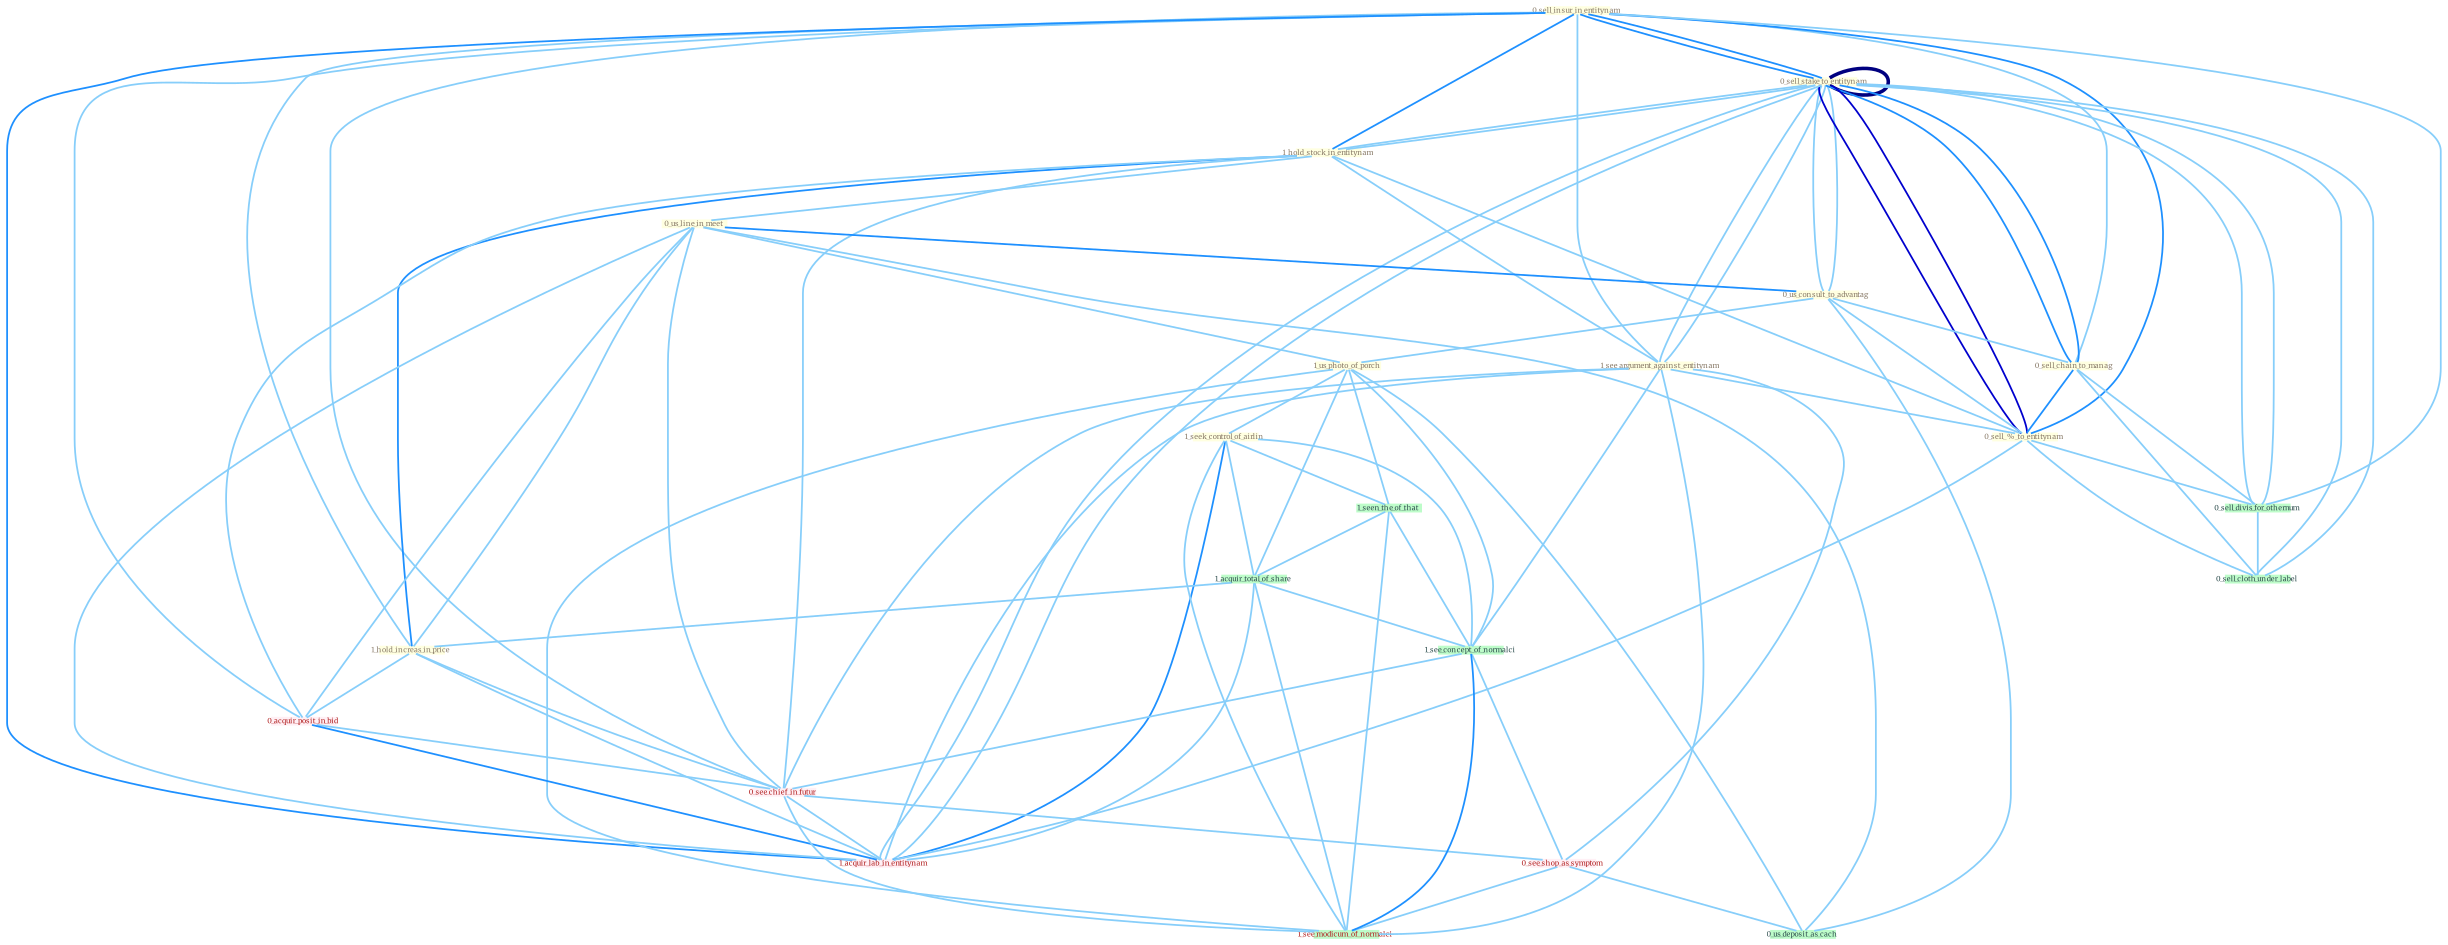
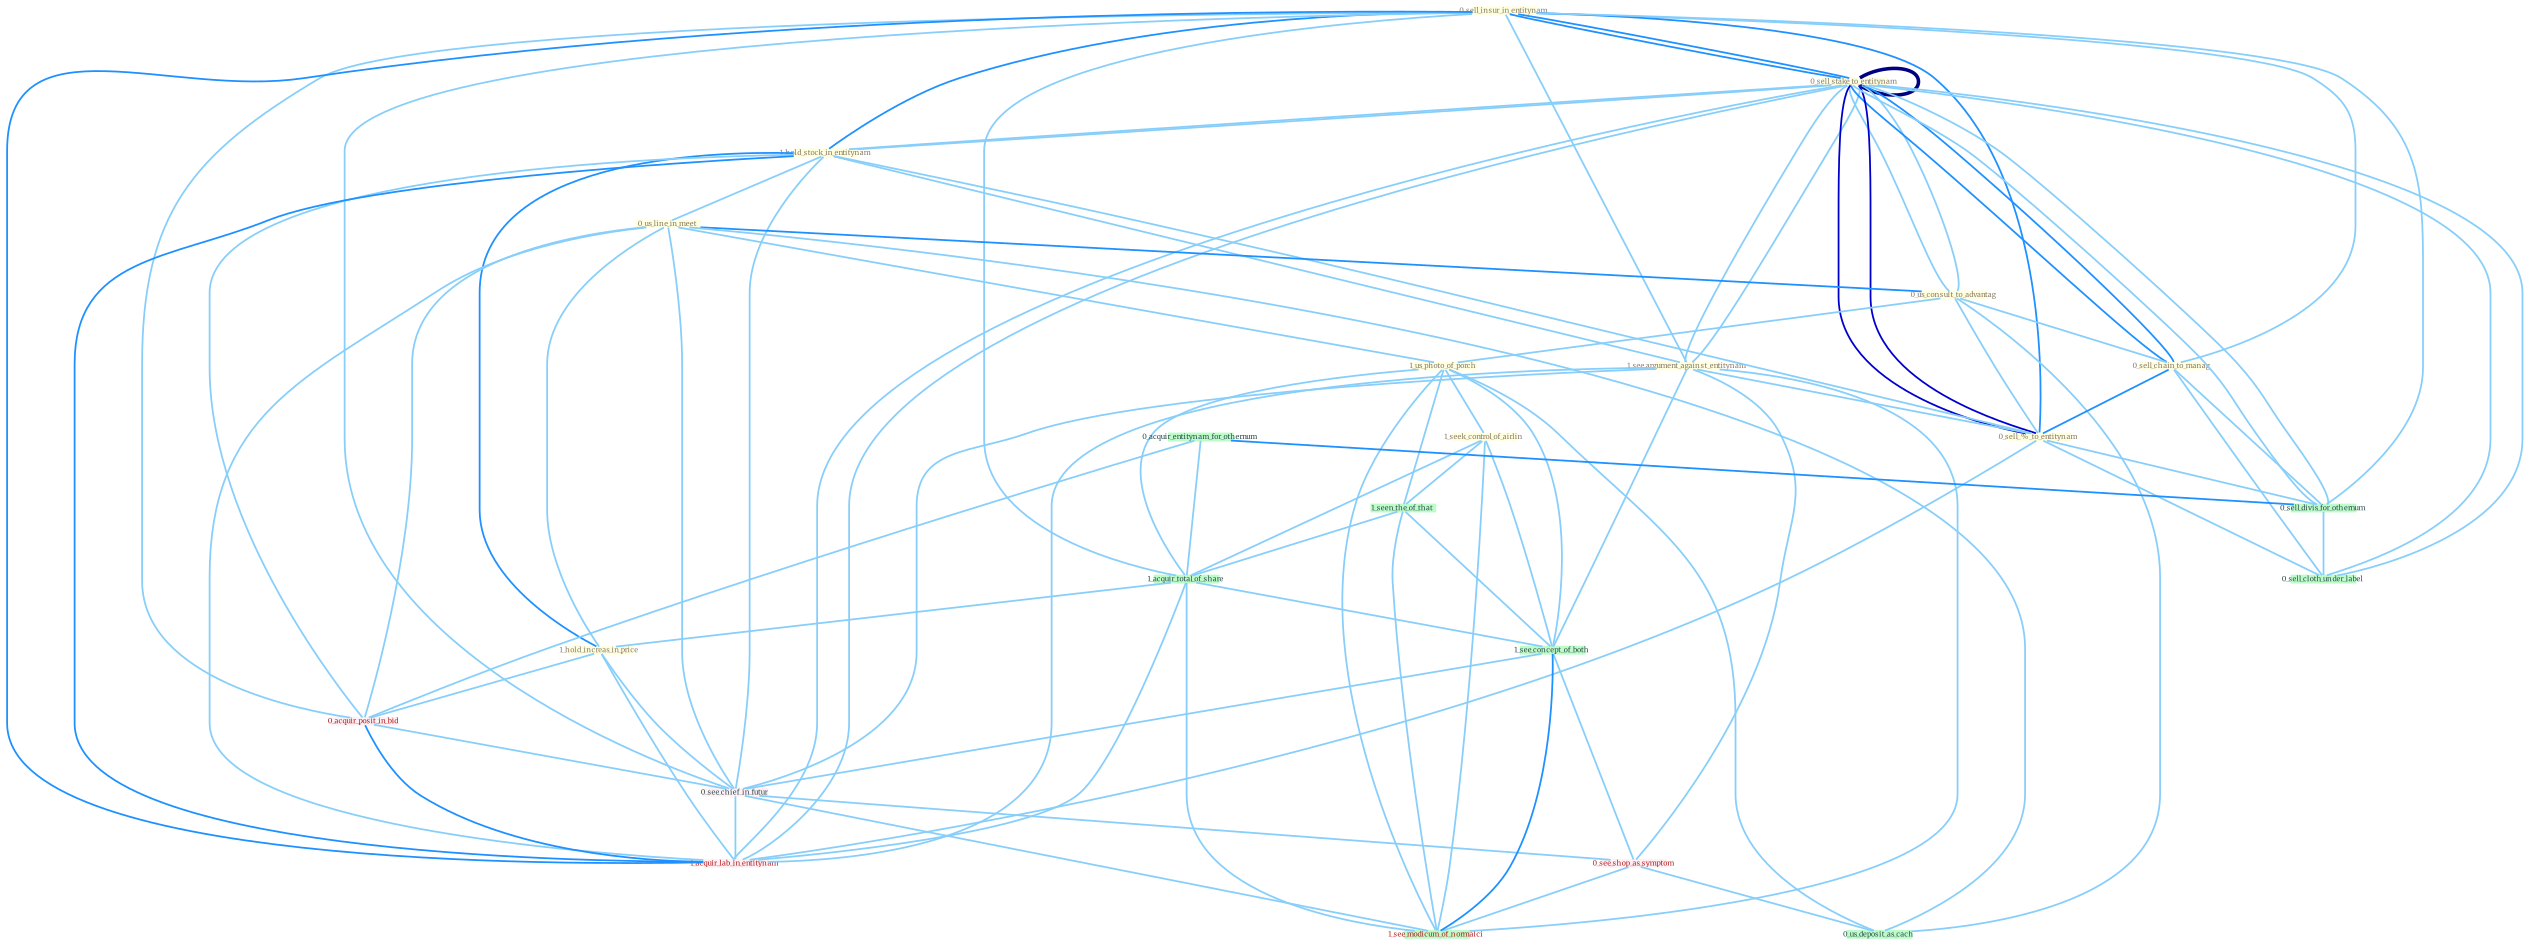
(299, 90) -> (984, 158)
none -> (1201, 437)
(1471, 650) -> (1553, 650)
(1136, 733) -> (75, 482)
(783, 792) -> (735, 792)
